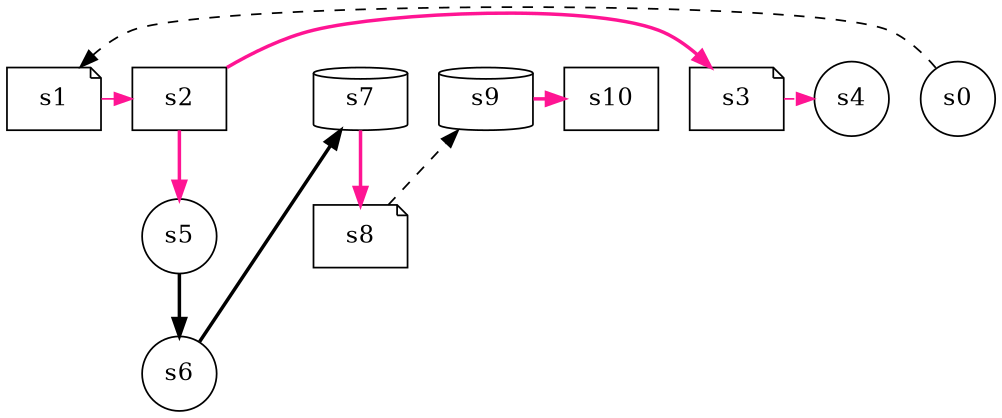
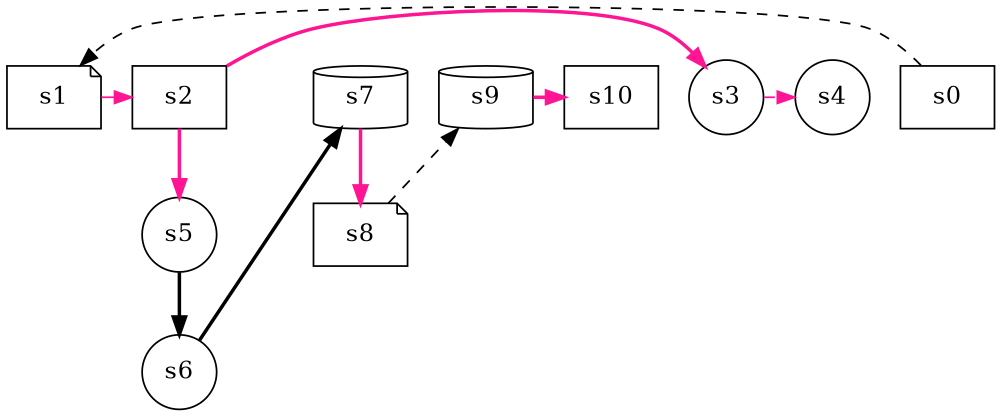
(737, 99) -> (726, 97)
(958, 99) -> (947, 97)
